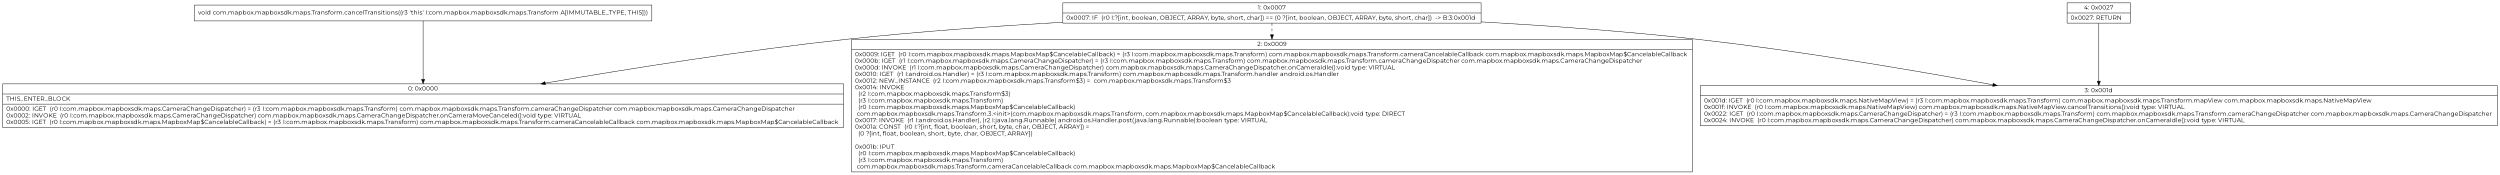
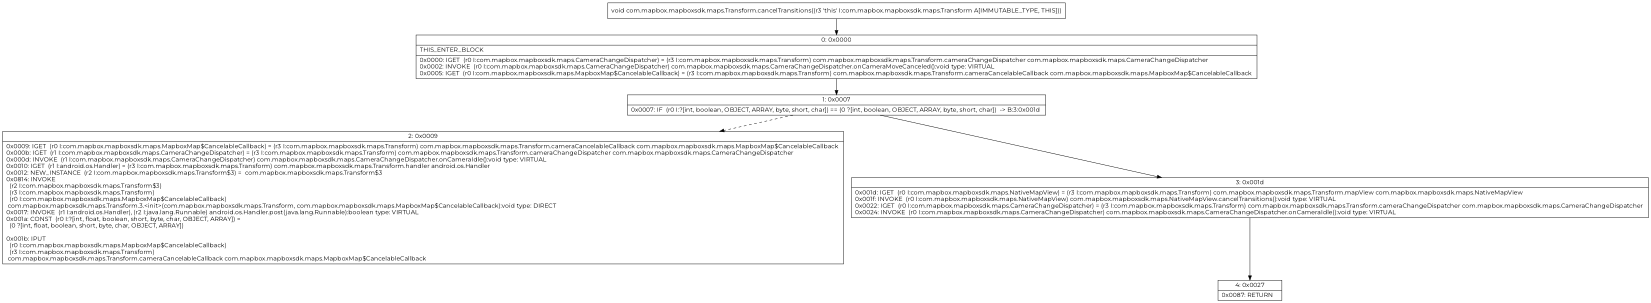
(2099, 18) -> (1250, 295)
(803, 44) -> (837, 85)
(2099, 52) -> (1250, 247)
(881, 87) -> (33, 179)
